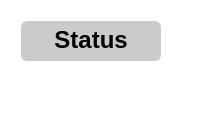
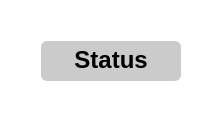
(91, 41) -> (111, 61)
